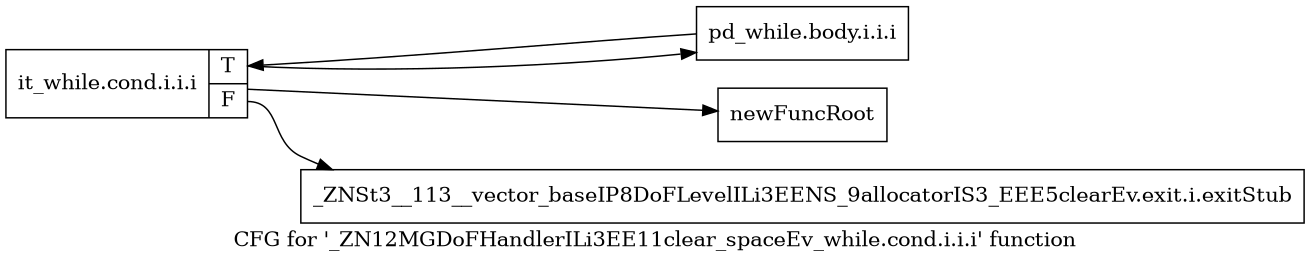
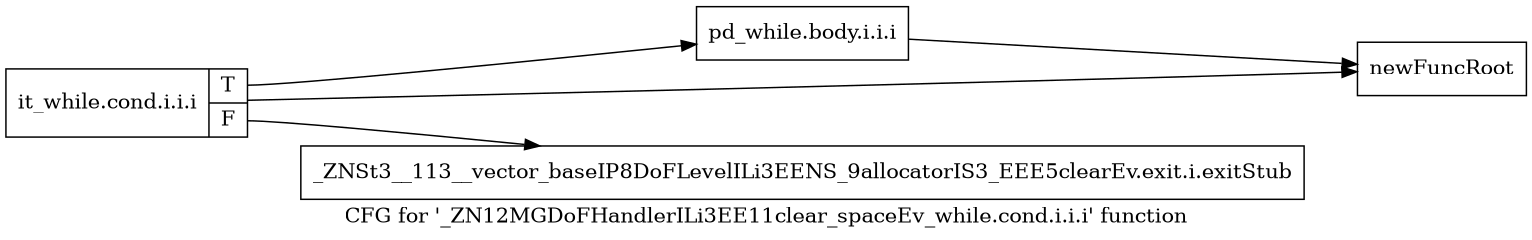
(480, 50) -> (1125, 51)
